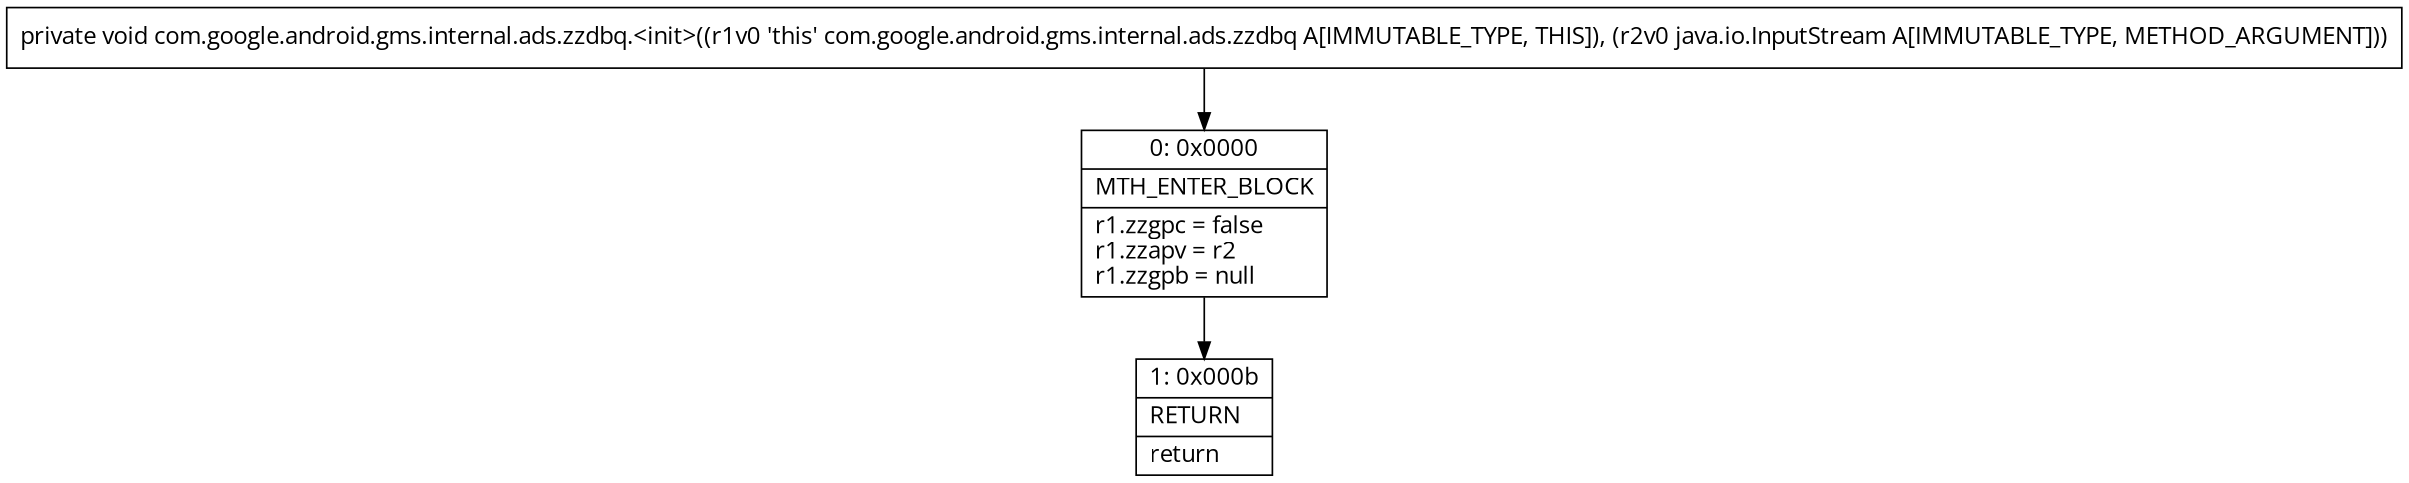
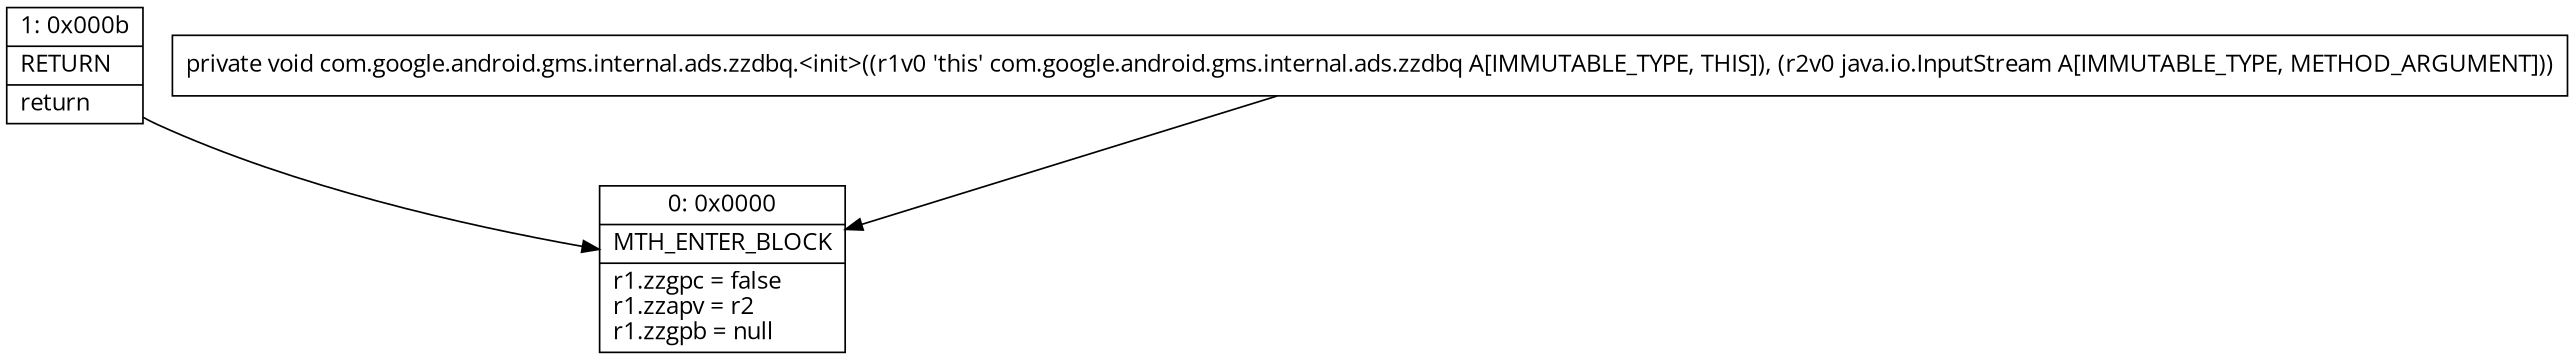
(1204, 320) -> (358, 196)
